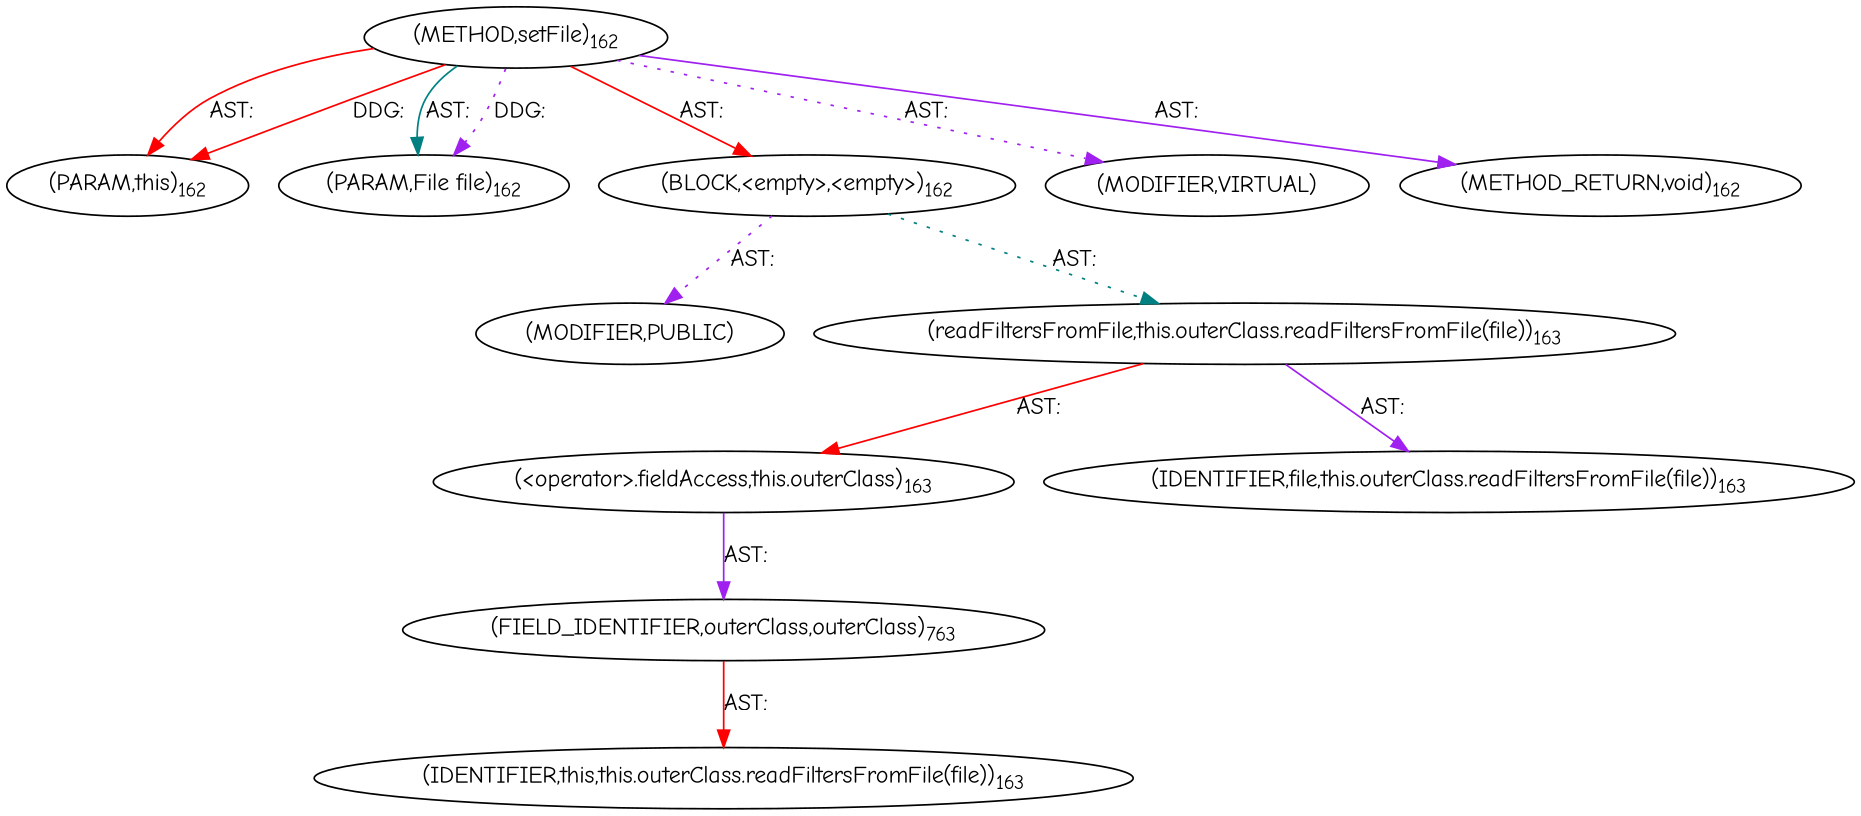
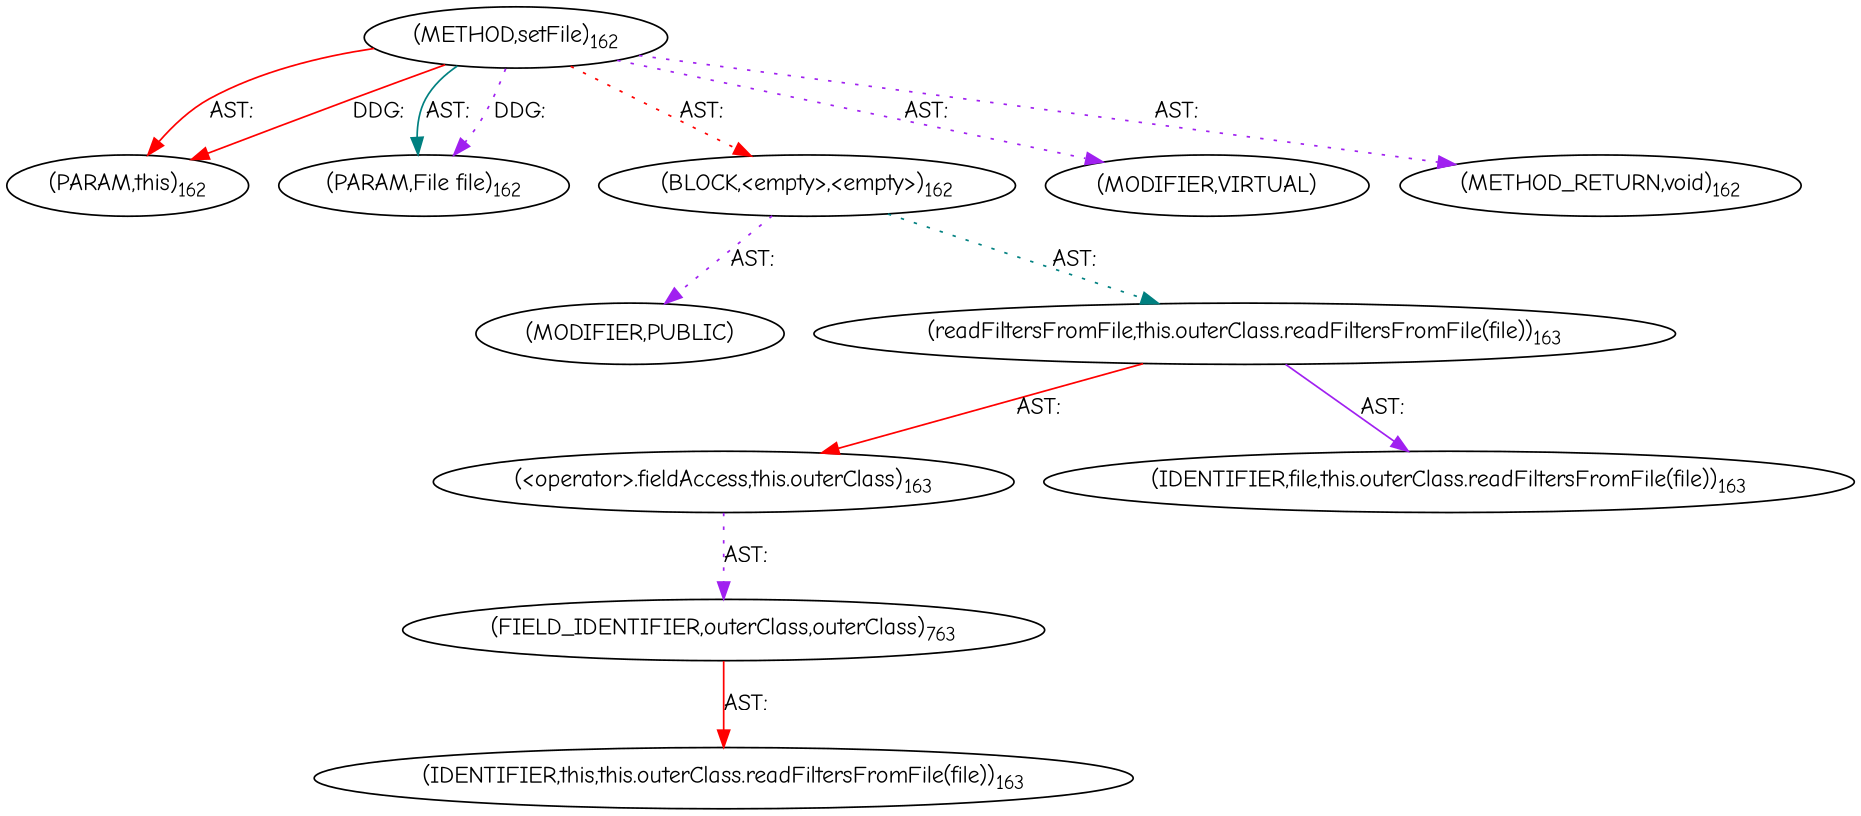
(653, 107) -> (653, 107)
(1038, 109) -> (1038, 109)
(724, 547) -> (724, 547)
